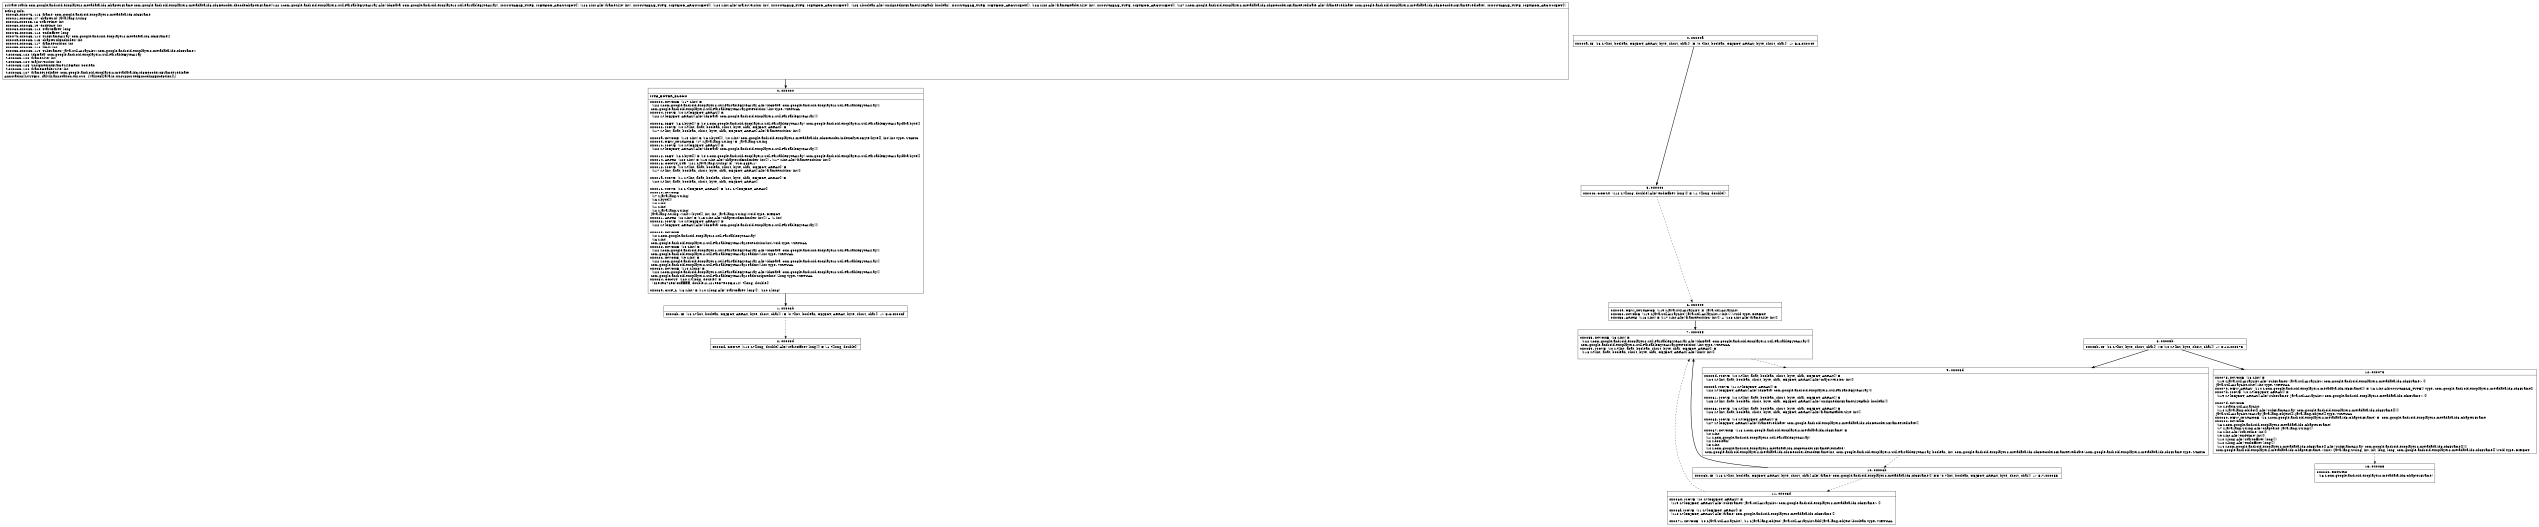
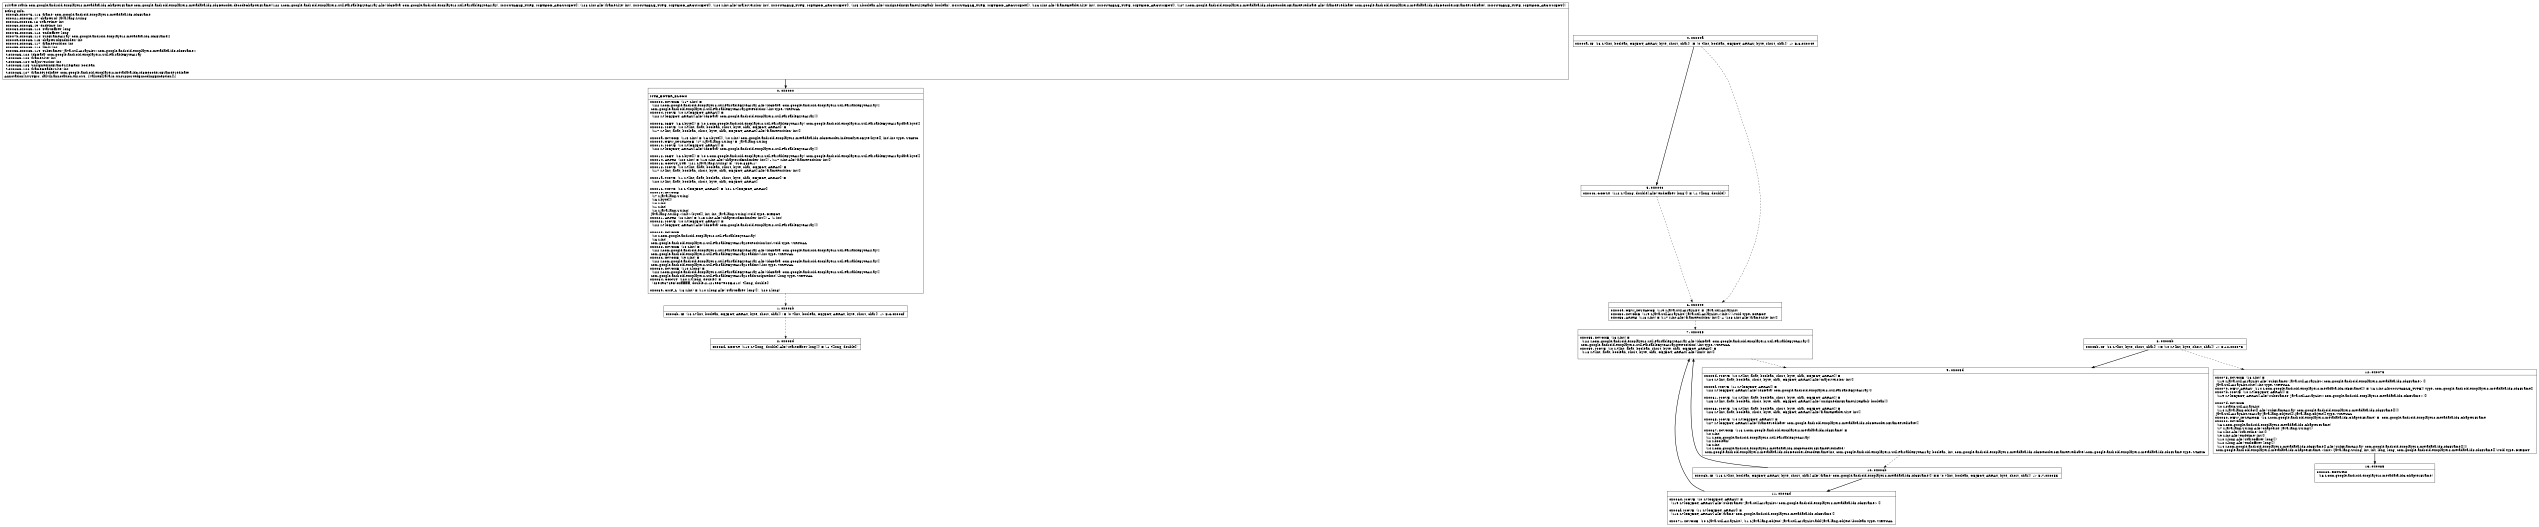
none -> (1757, 171)
(786, 298) -> (786, 298)
(1695, 324) -> (1695, 324)
(2212, 359) -> (2212, 359)
(1675, 431) -> (1675, 431)
(2375, 457) -> (2375, 457)
(1846, 485) -> (1846, 485)
